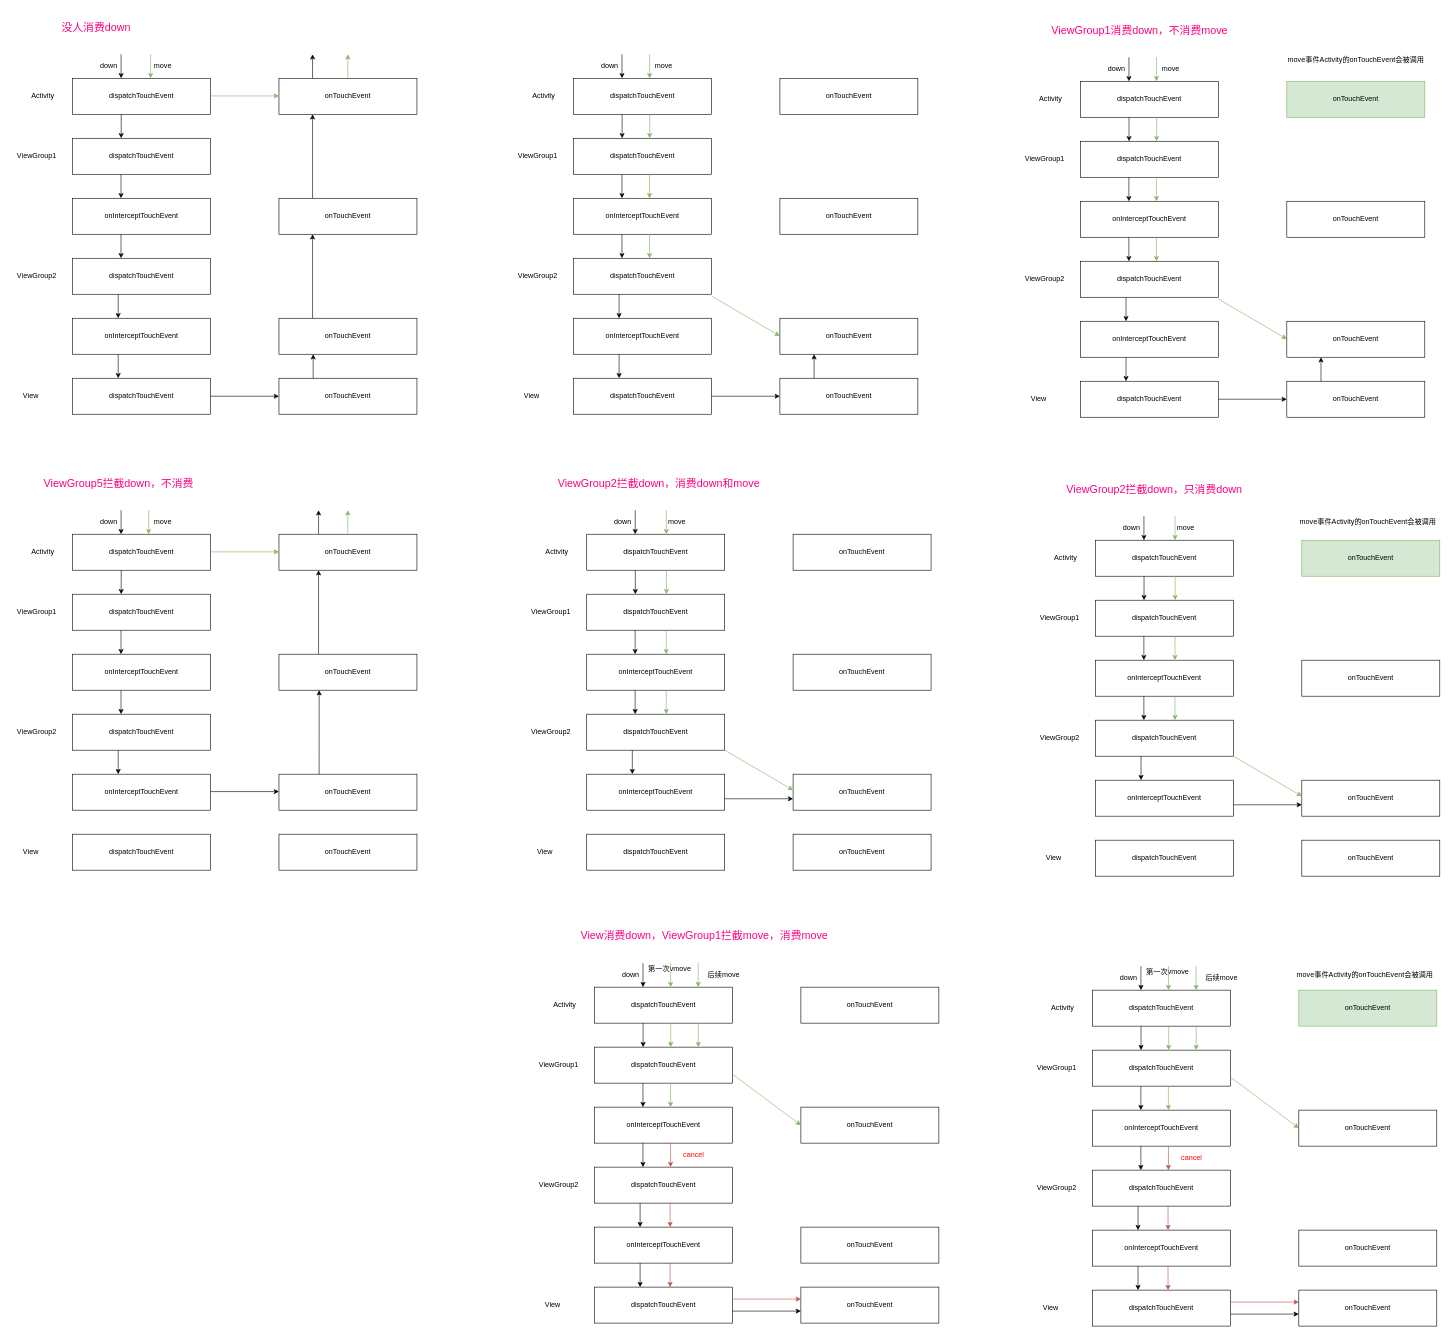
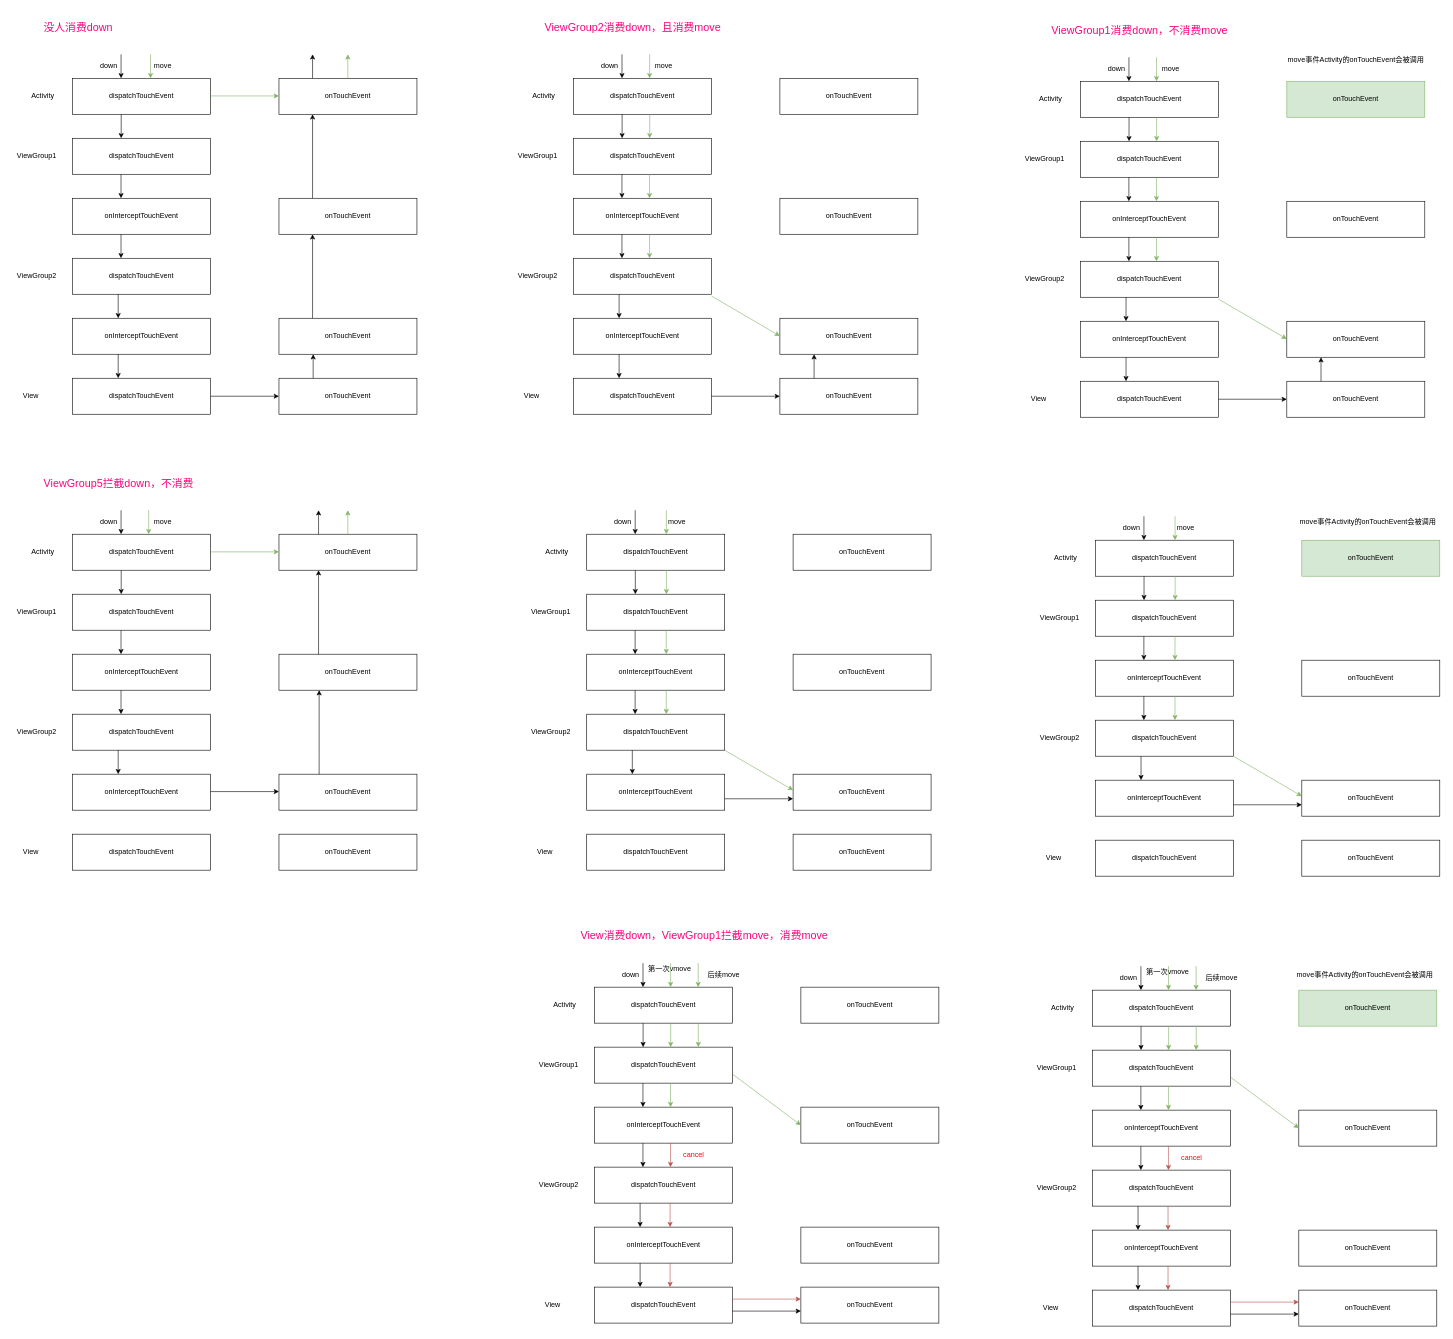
(99, 27) -> (81, 27)
none -> (636, 27)
(662, 483) -> none
(1158, 489) -> none
